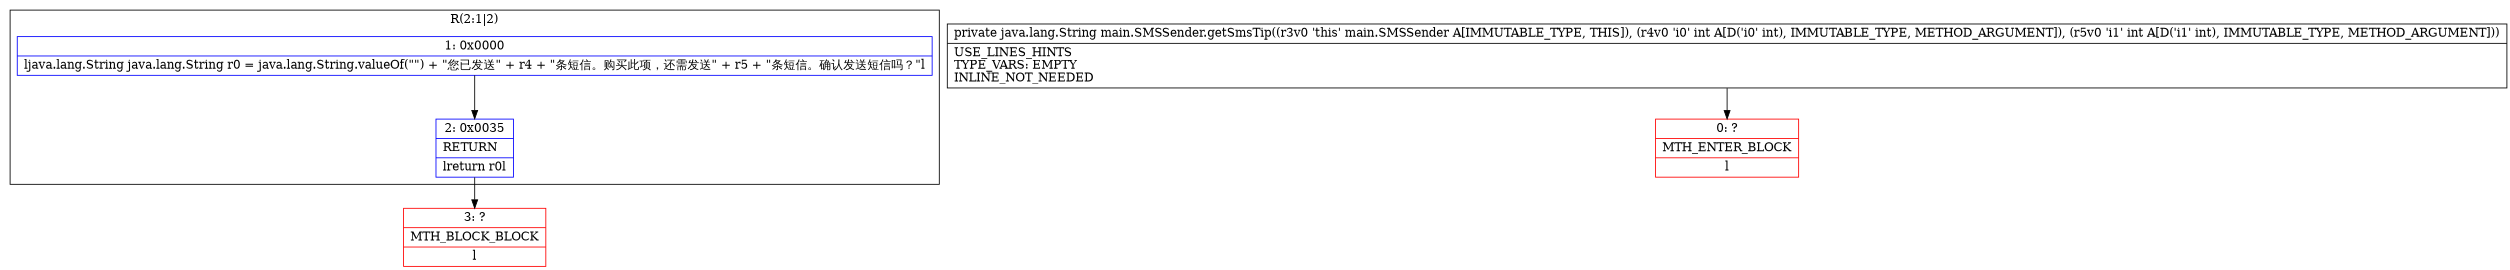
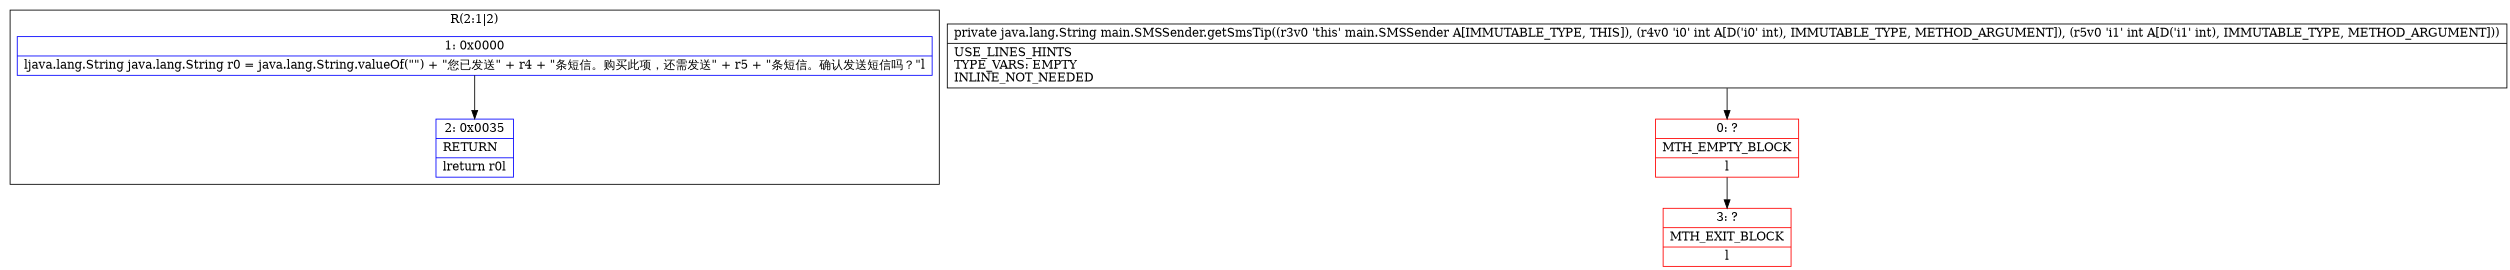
(1727, 148) -> (1727, 148)
(475, 190) -> (1727, 189)
(475, 237) -> (1727, 237)
